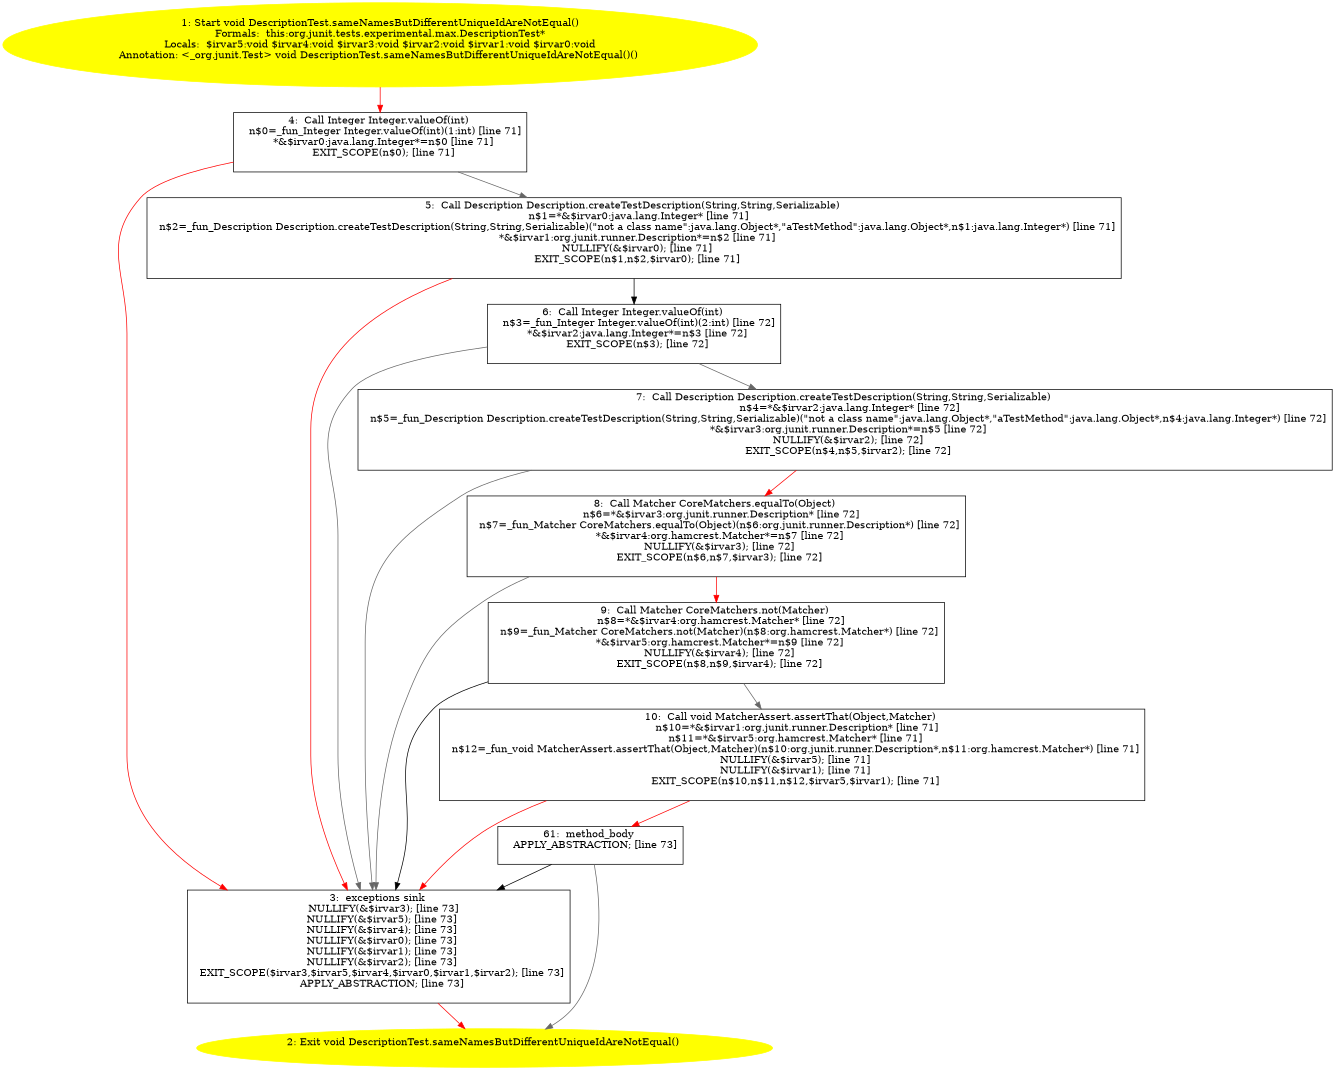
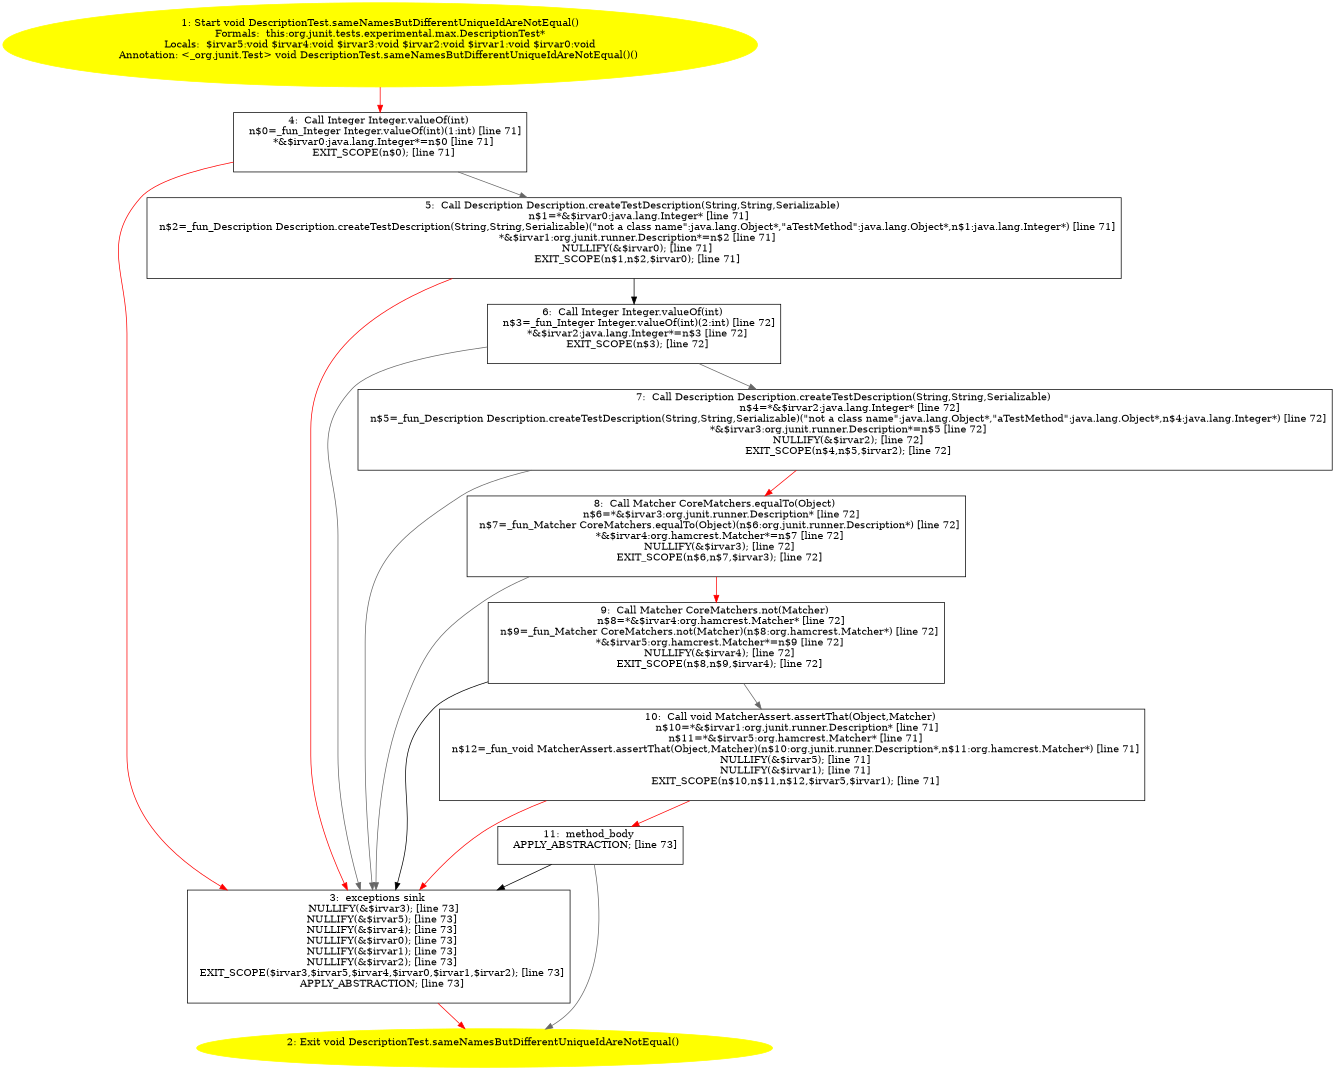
(590, 845) -> (590, 845)
